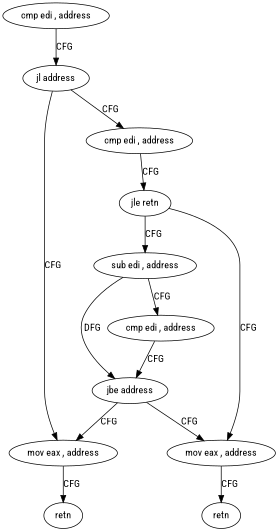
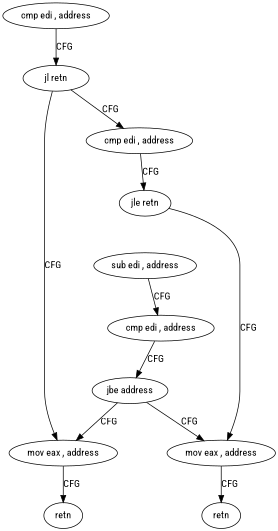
(56, 78) -> (56, 78)
(145, 231) -> none
(82, 322) -> none
